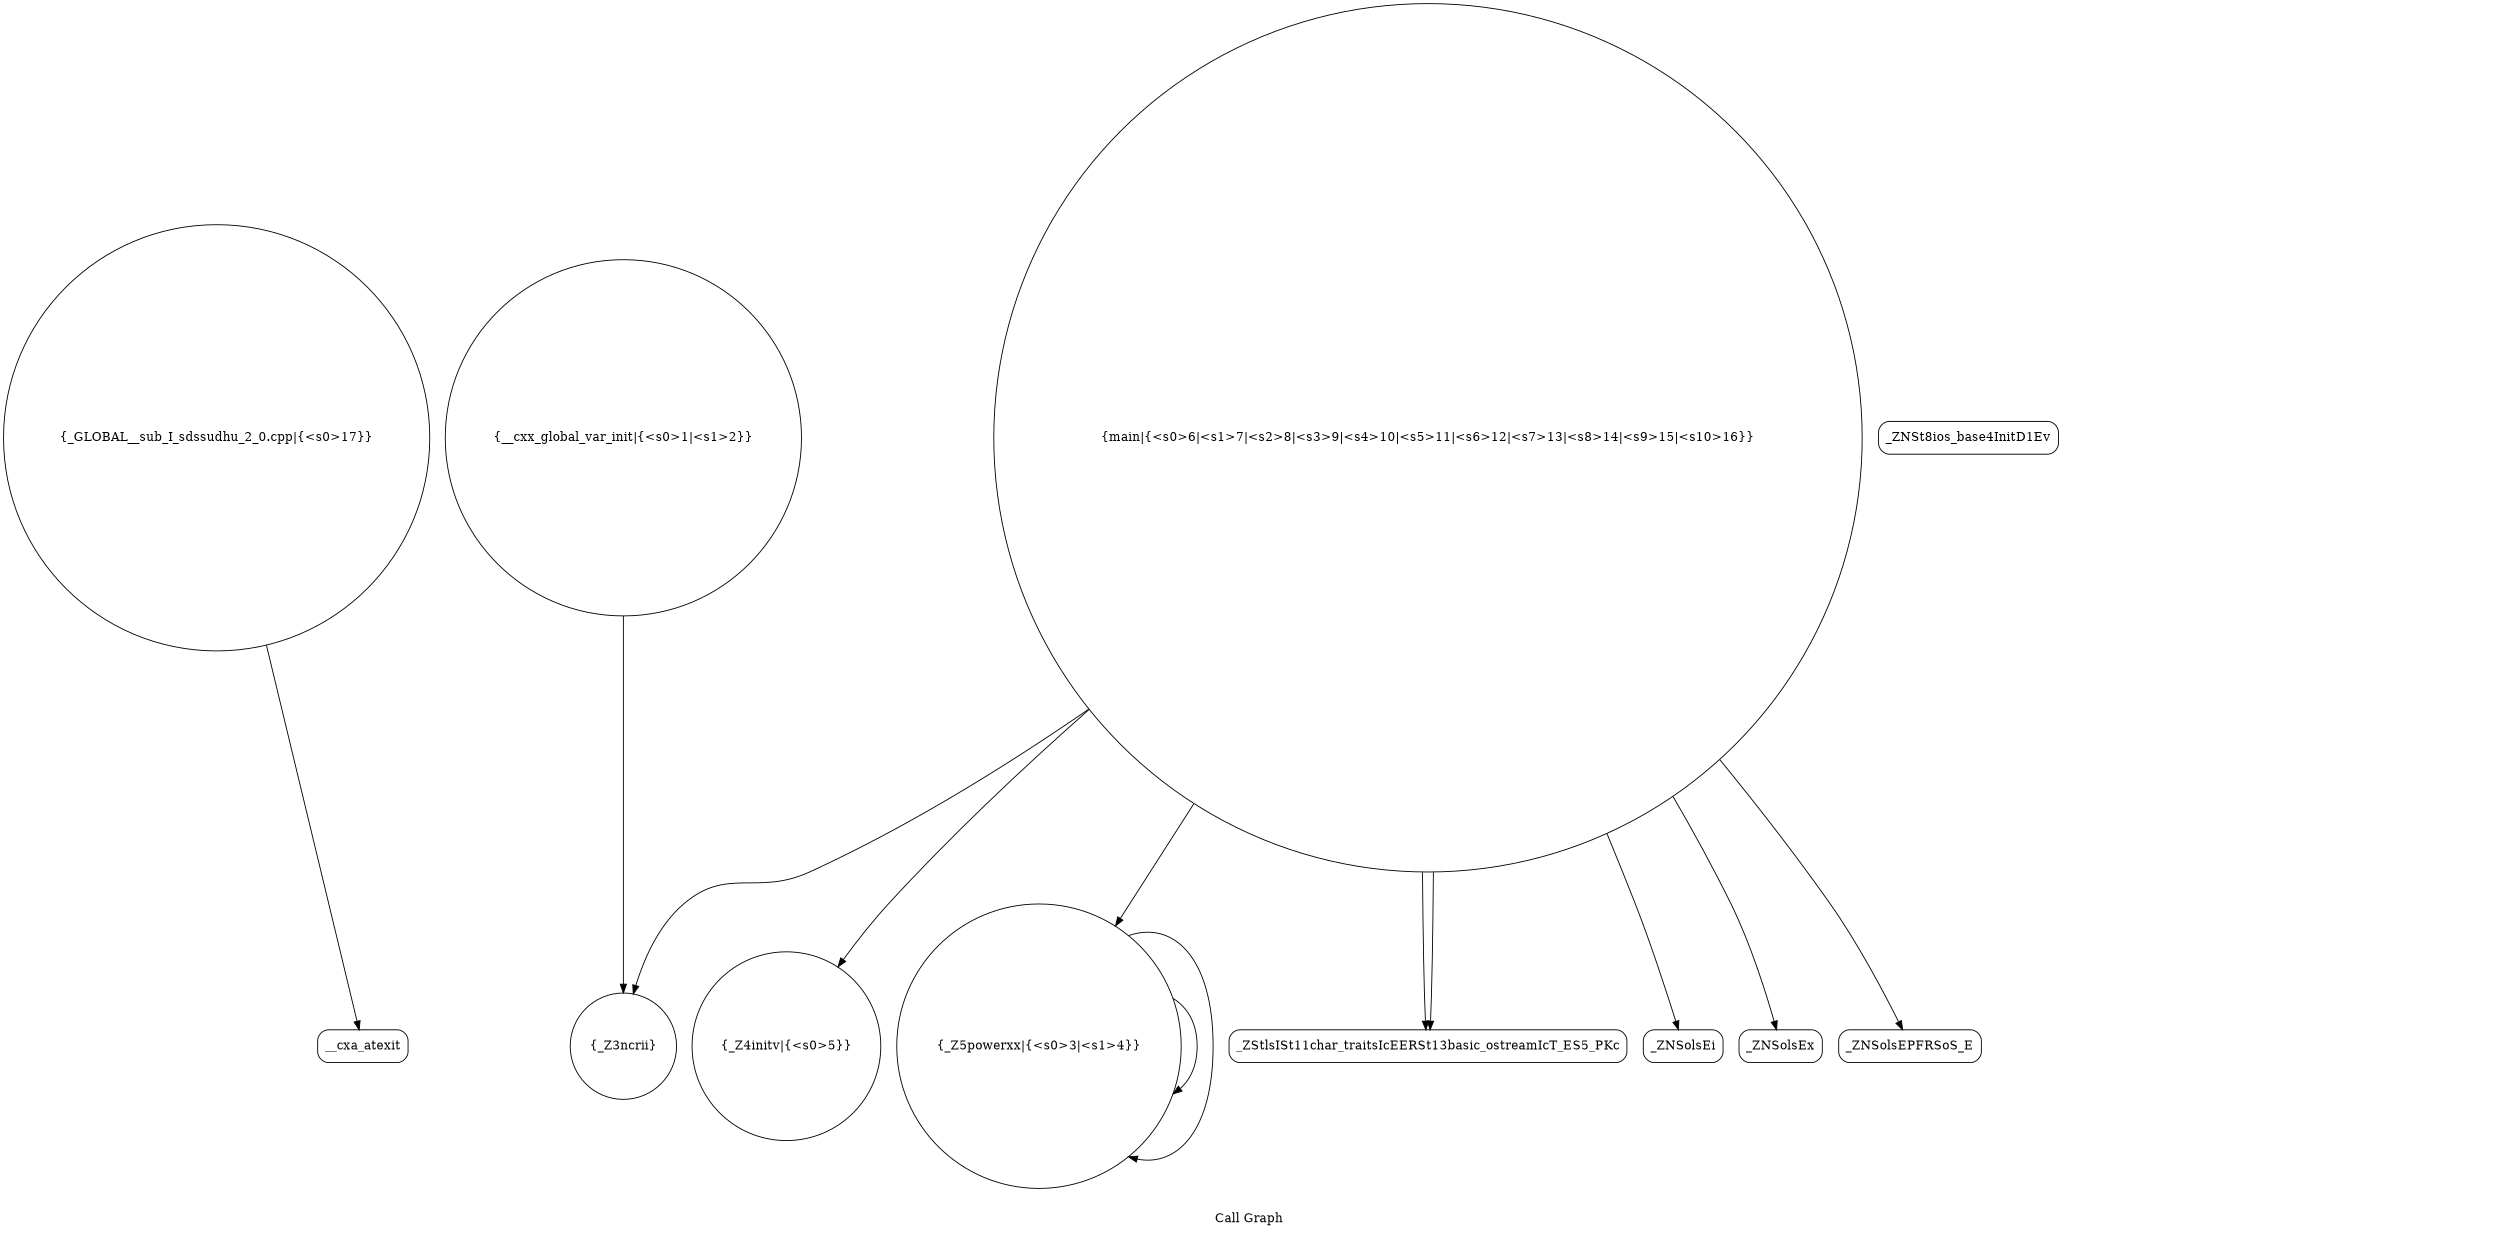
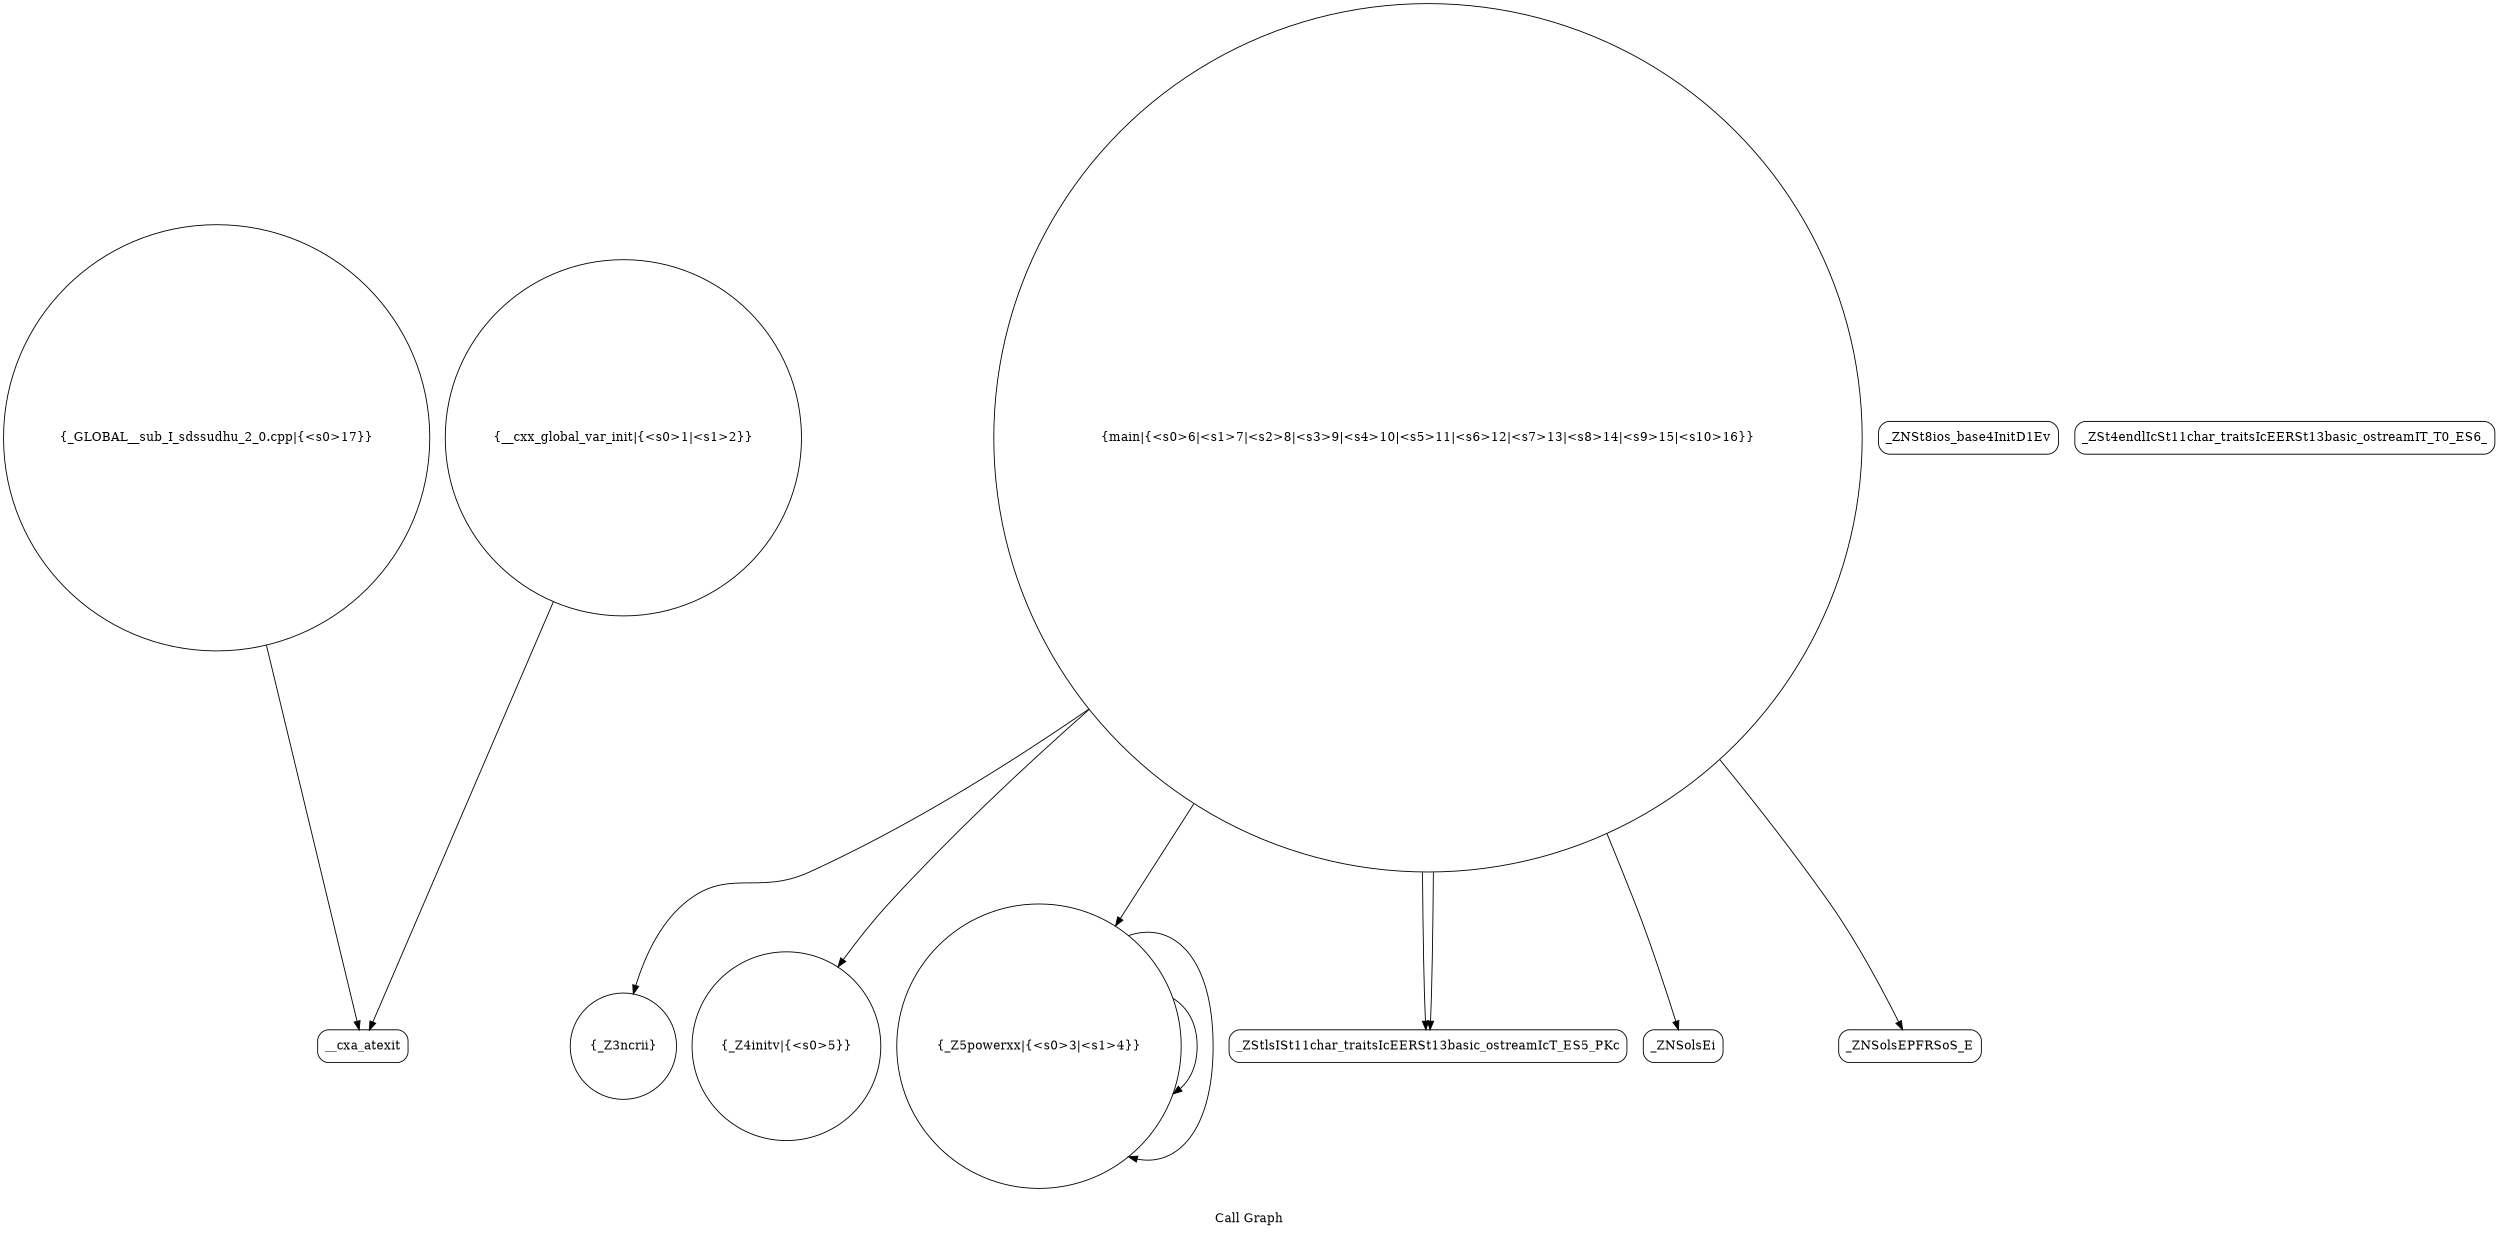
none -> (2285, 438)
(623, 800) -> (463, 812)
(1781, 1046) -> none
